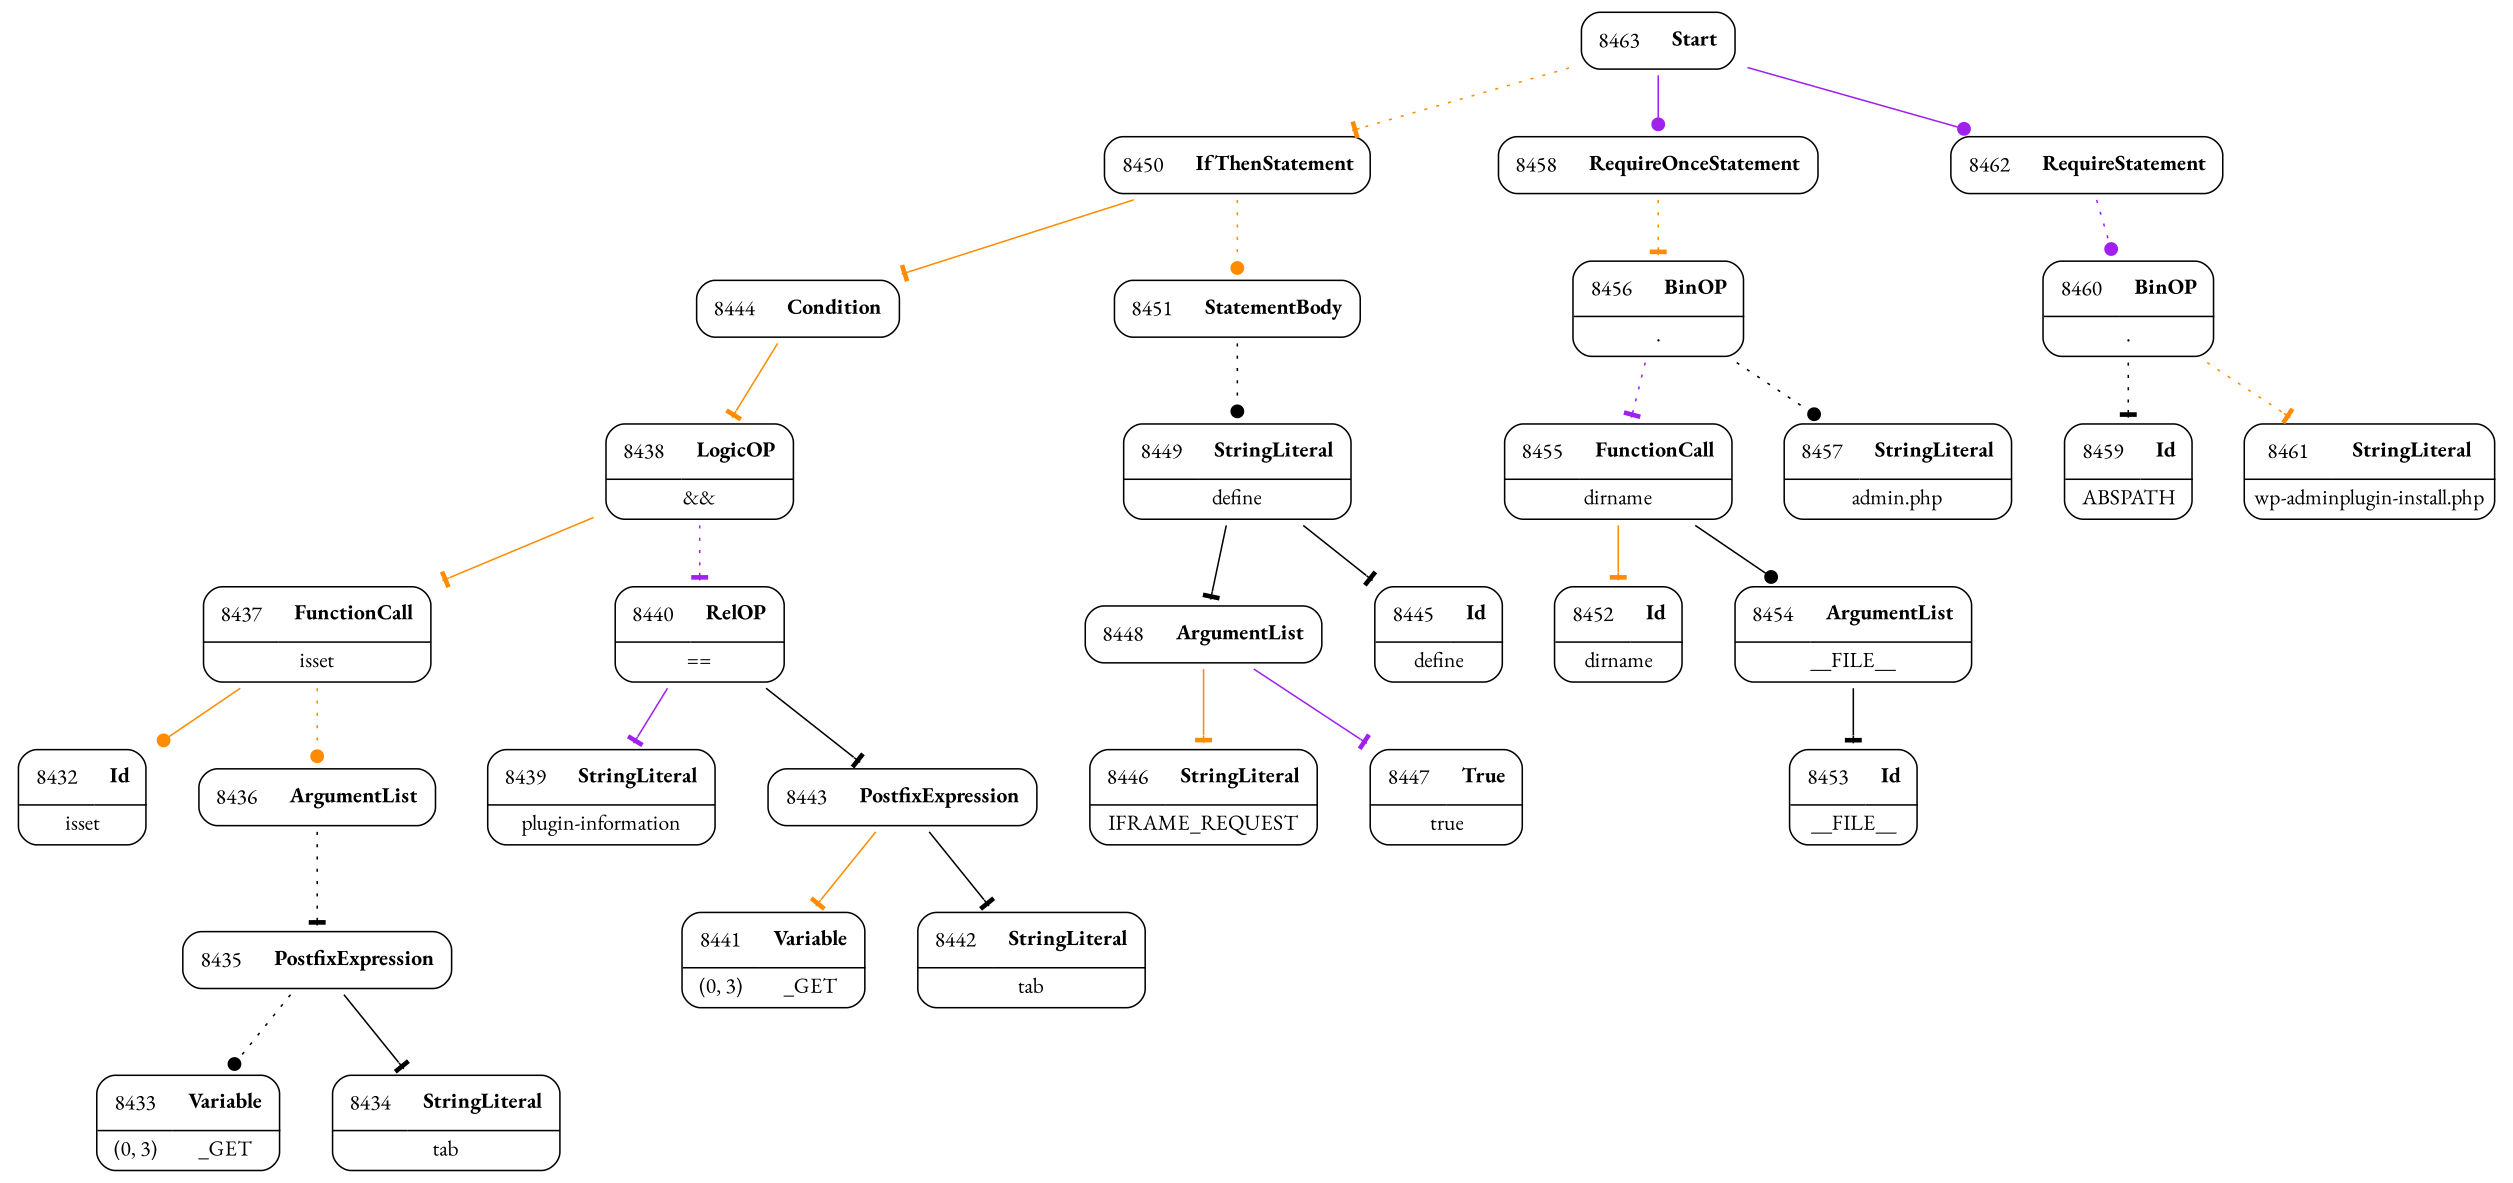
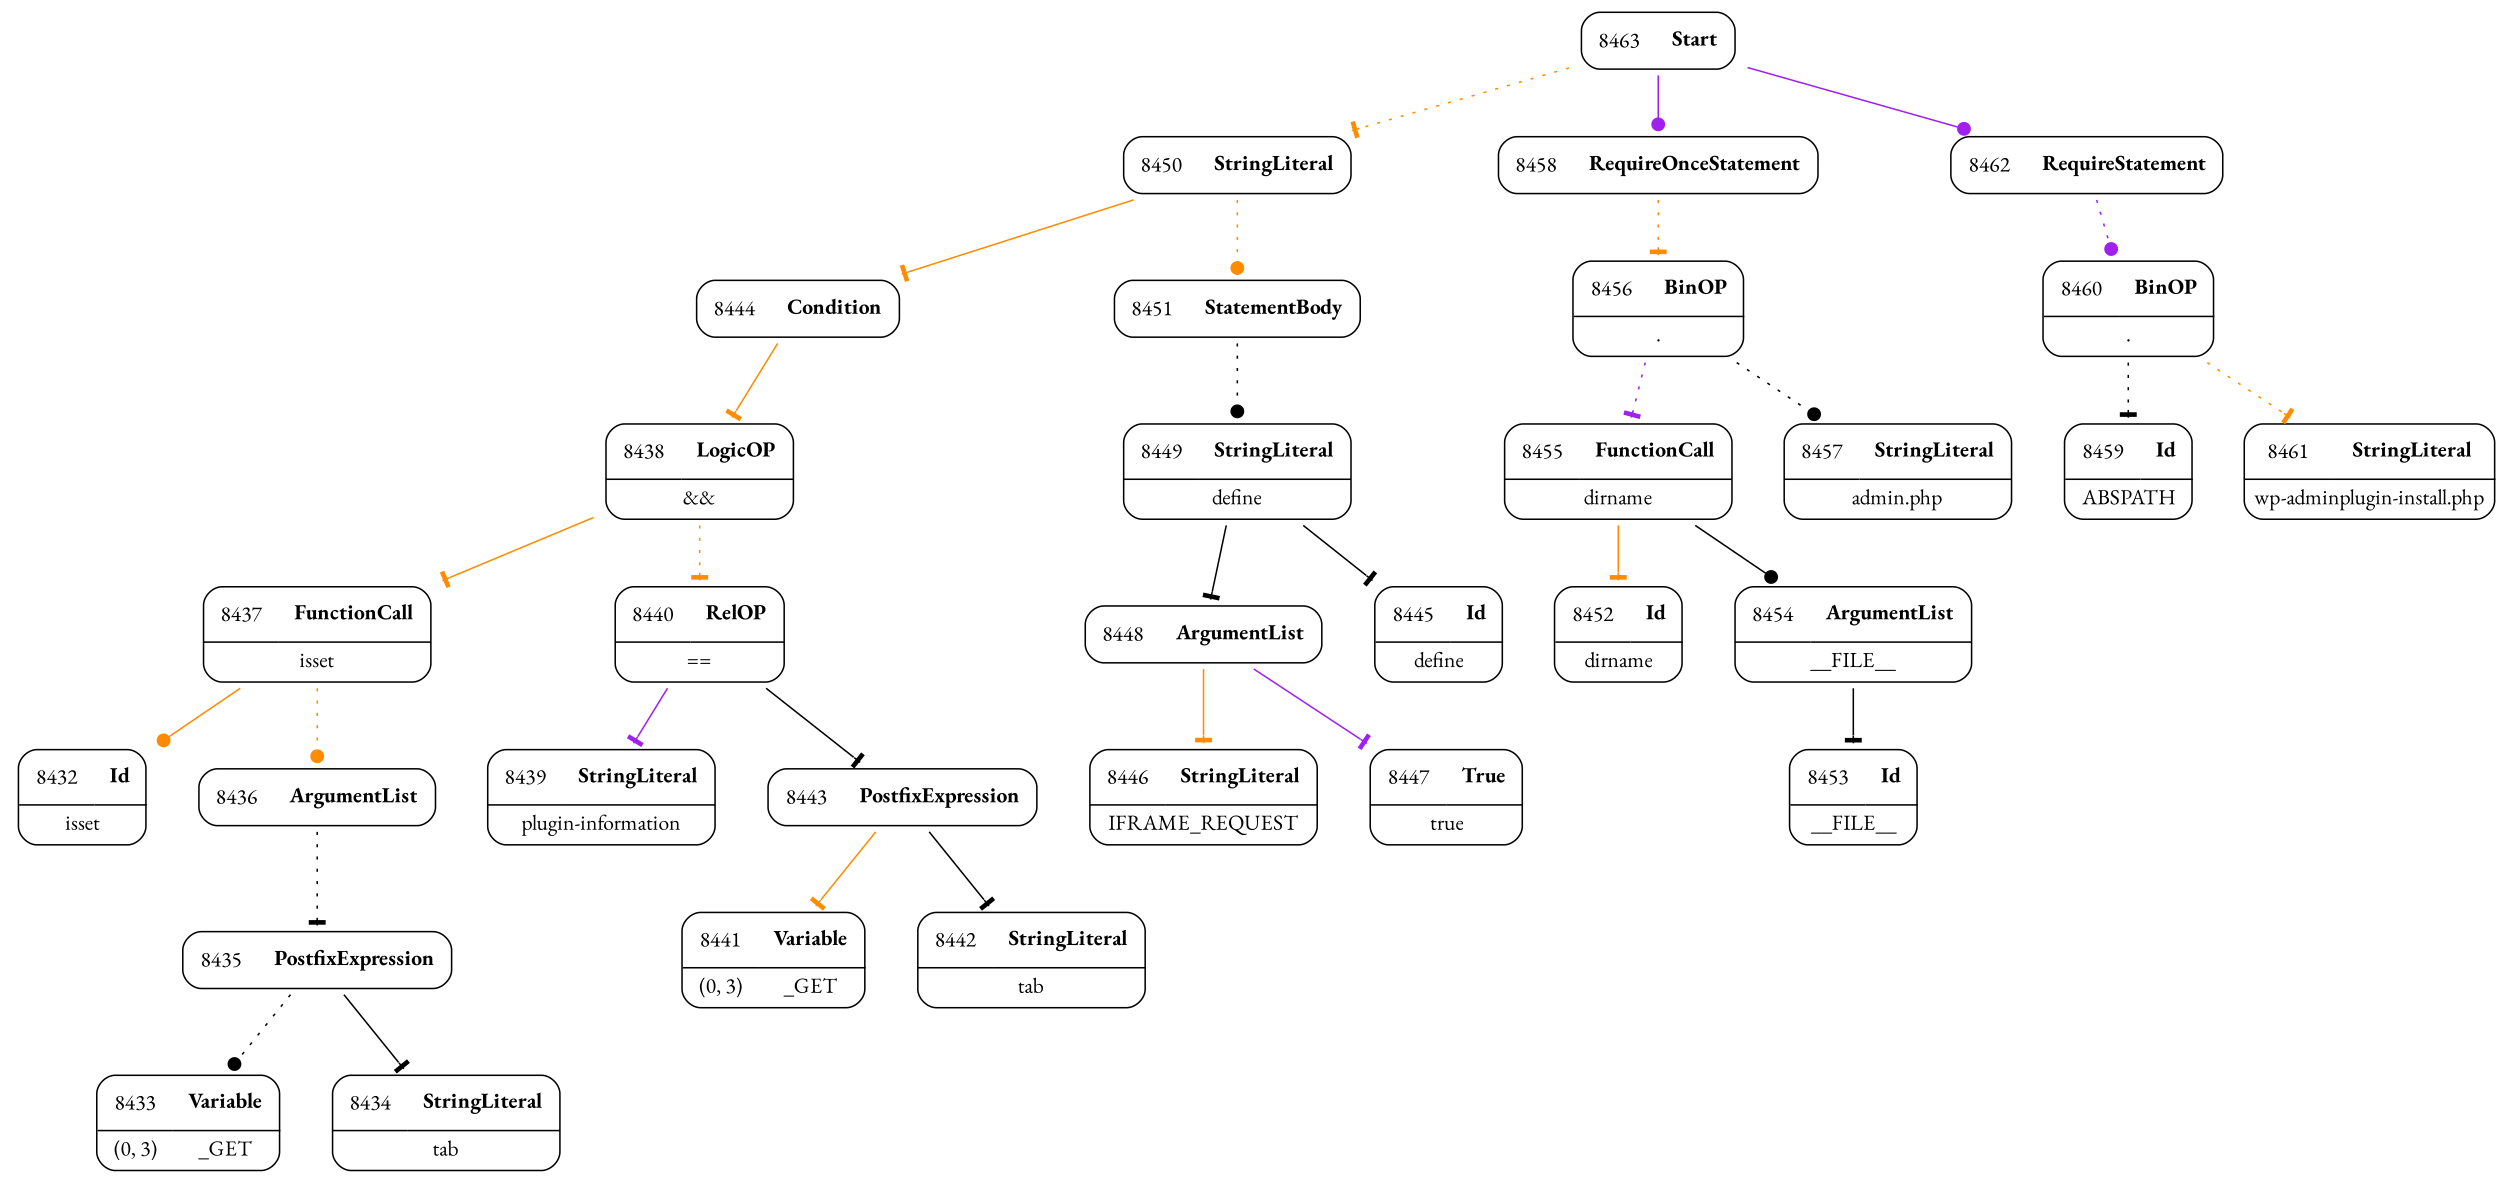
(1275, 164) -> (1274, 164)
(700, 549) -> (700, 549)
